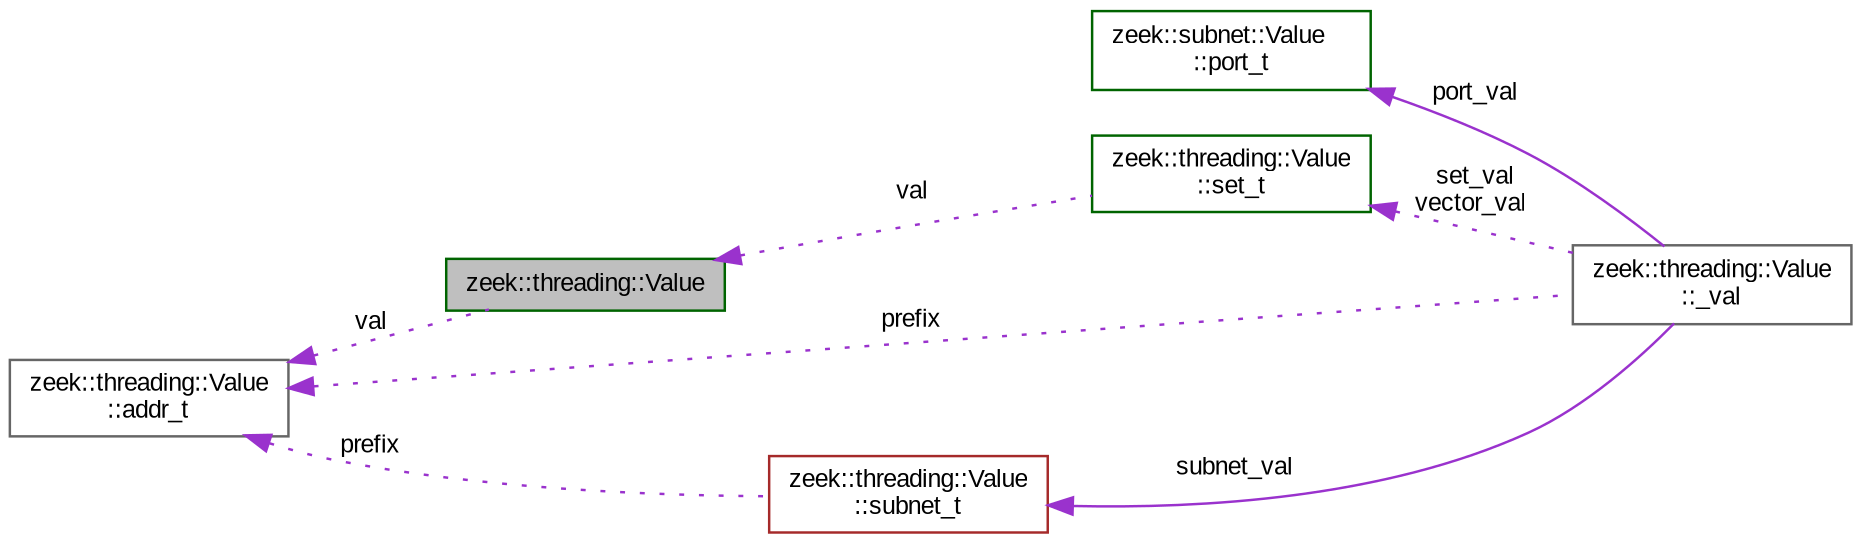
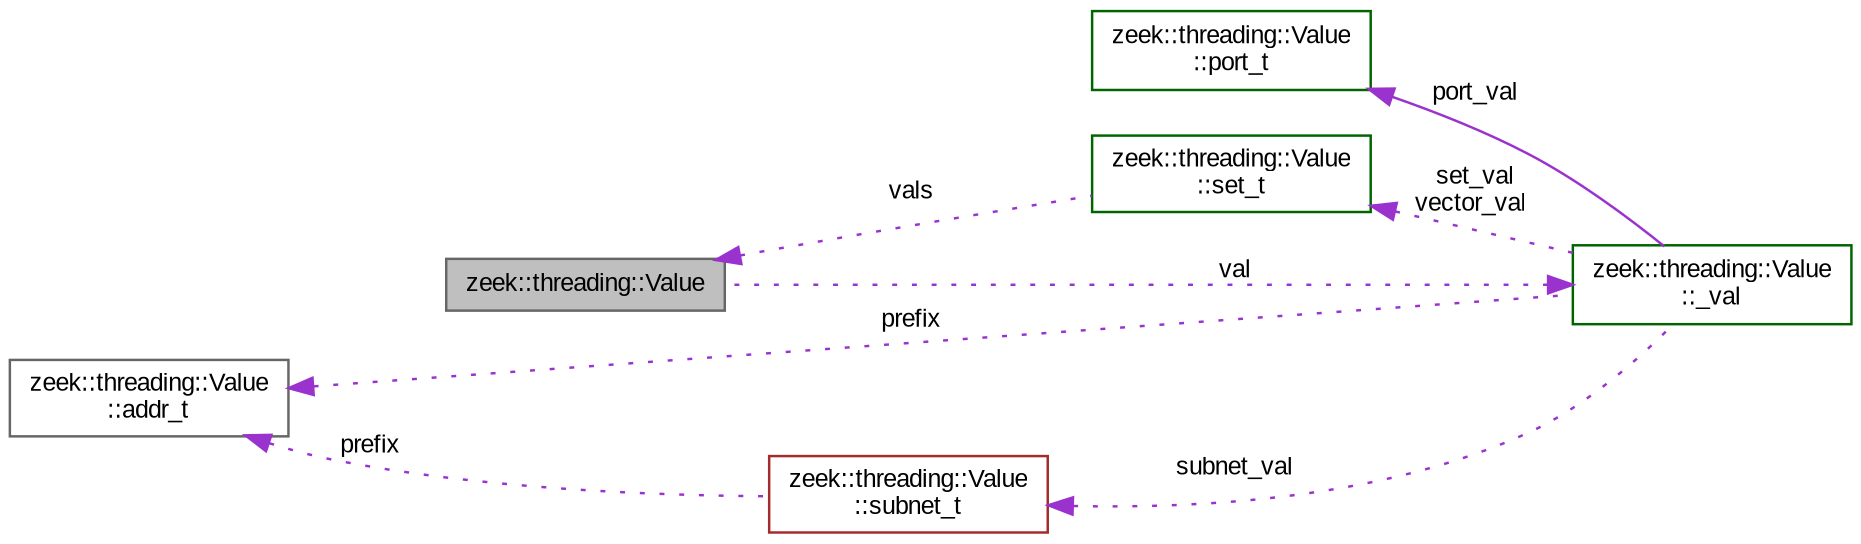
(1231, 51) -> (1231, 51)
(908, 192) -> (908, 192)
(586, 285) -> (586, 285)
(1712, 285) -> (1712, 285)
(401, 333) -> (1137, 285)
(1395, 477) -> (1395, 477)
